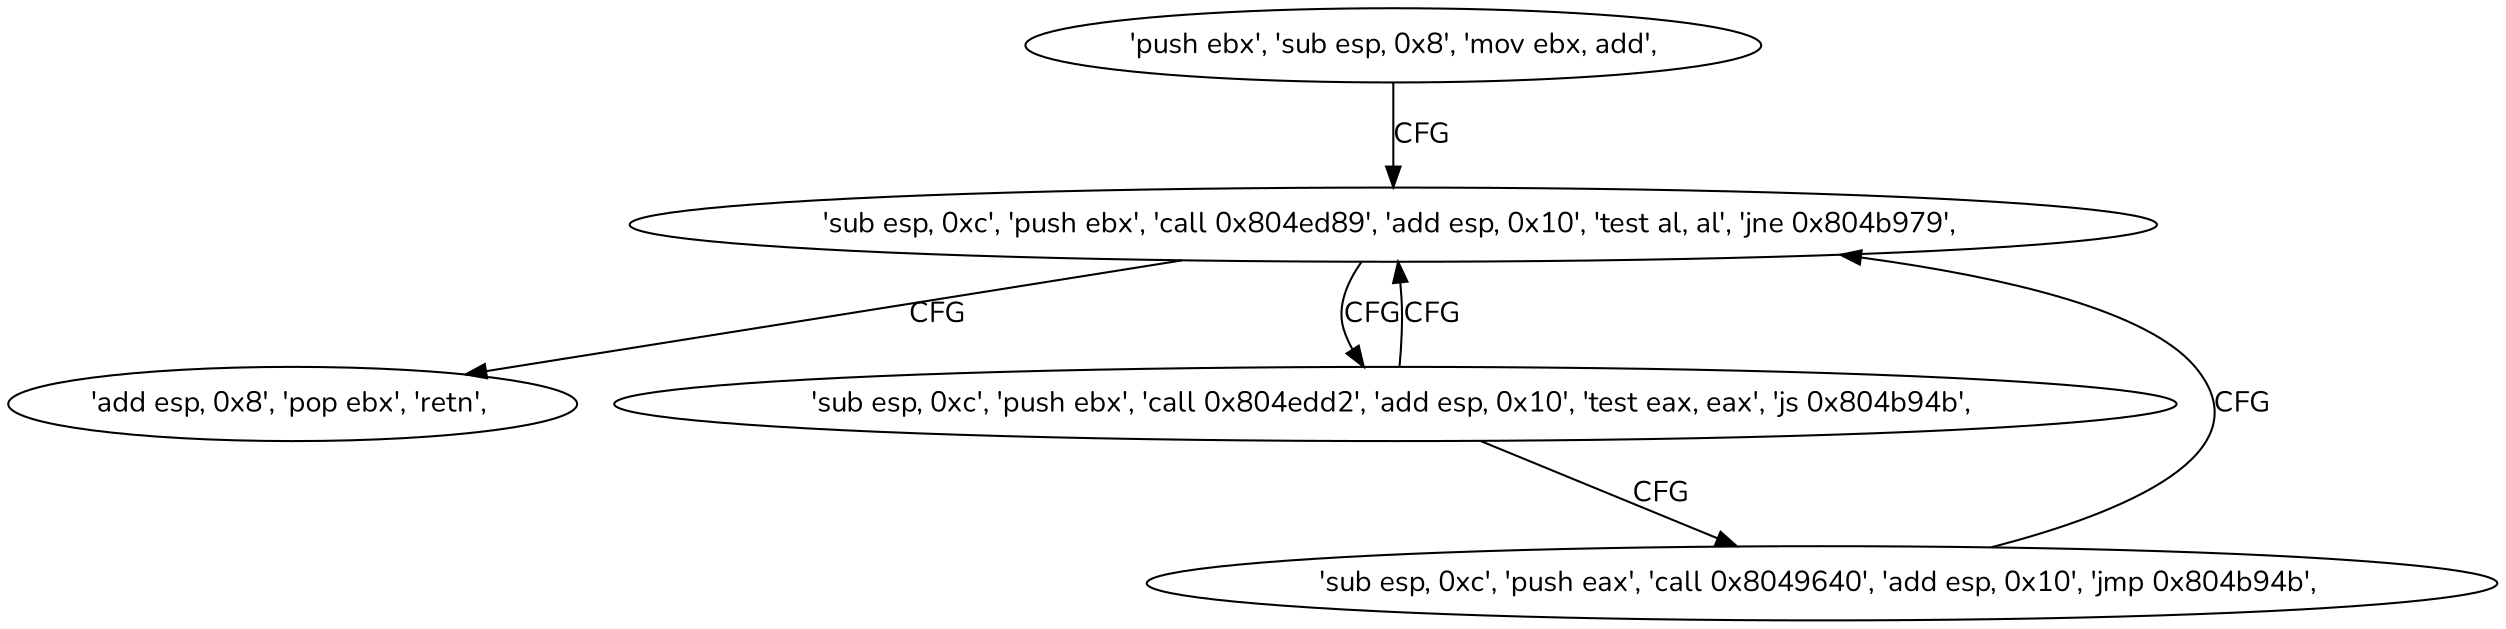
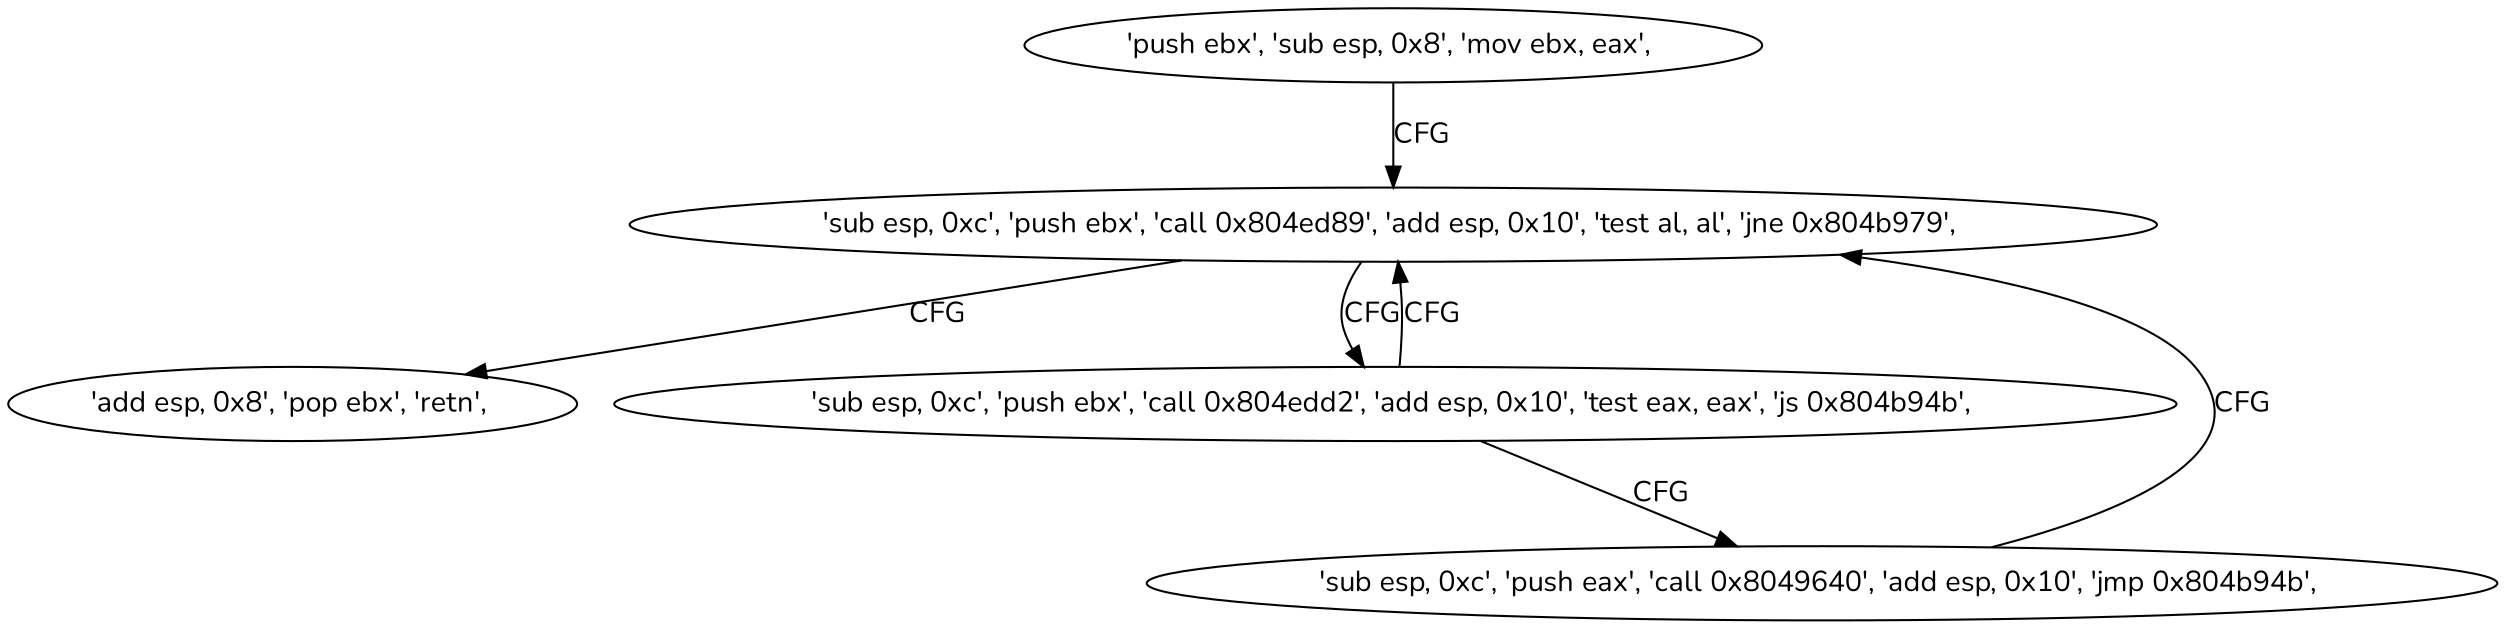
(1393, 45) -> (1393, 45)
